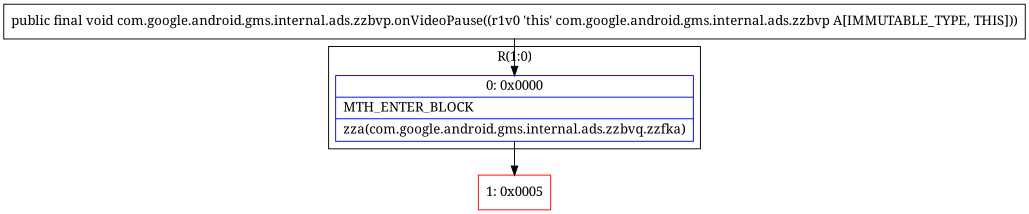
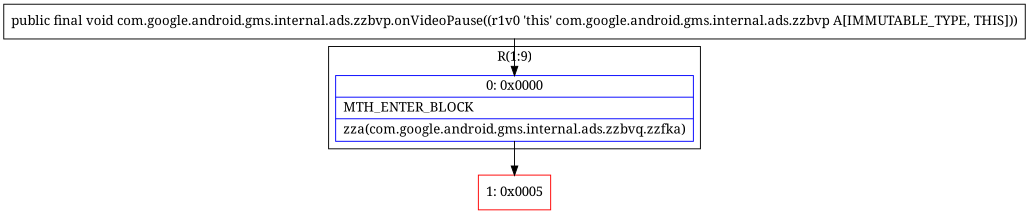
(515, 57) -> (515, 57)
